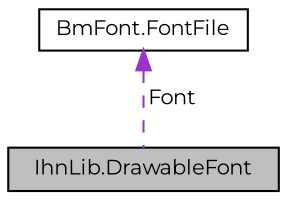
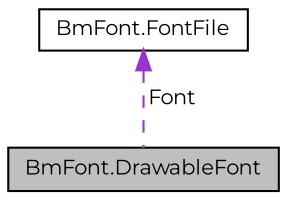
(144, 169) -> (144, 169)
